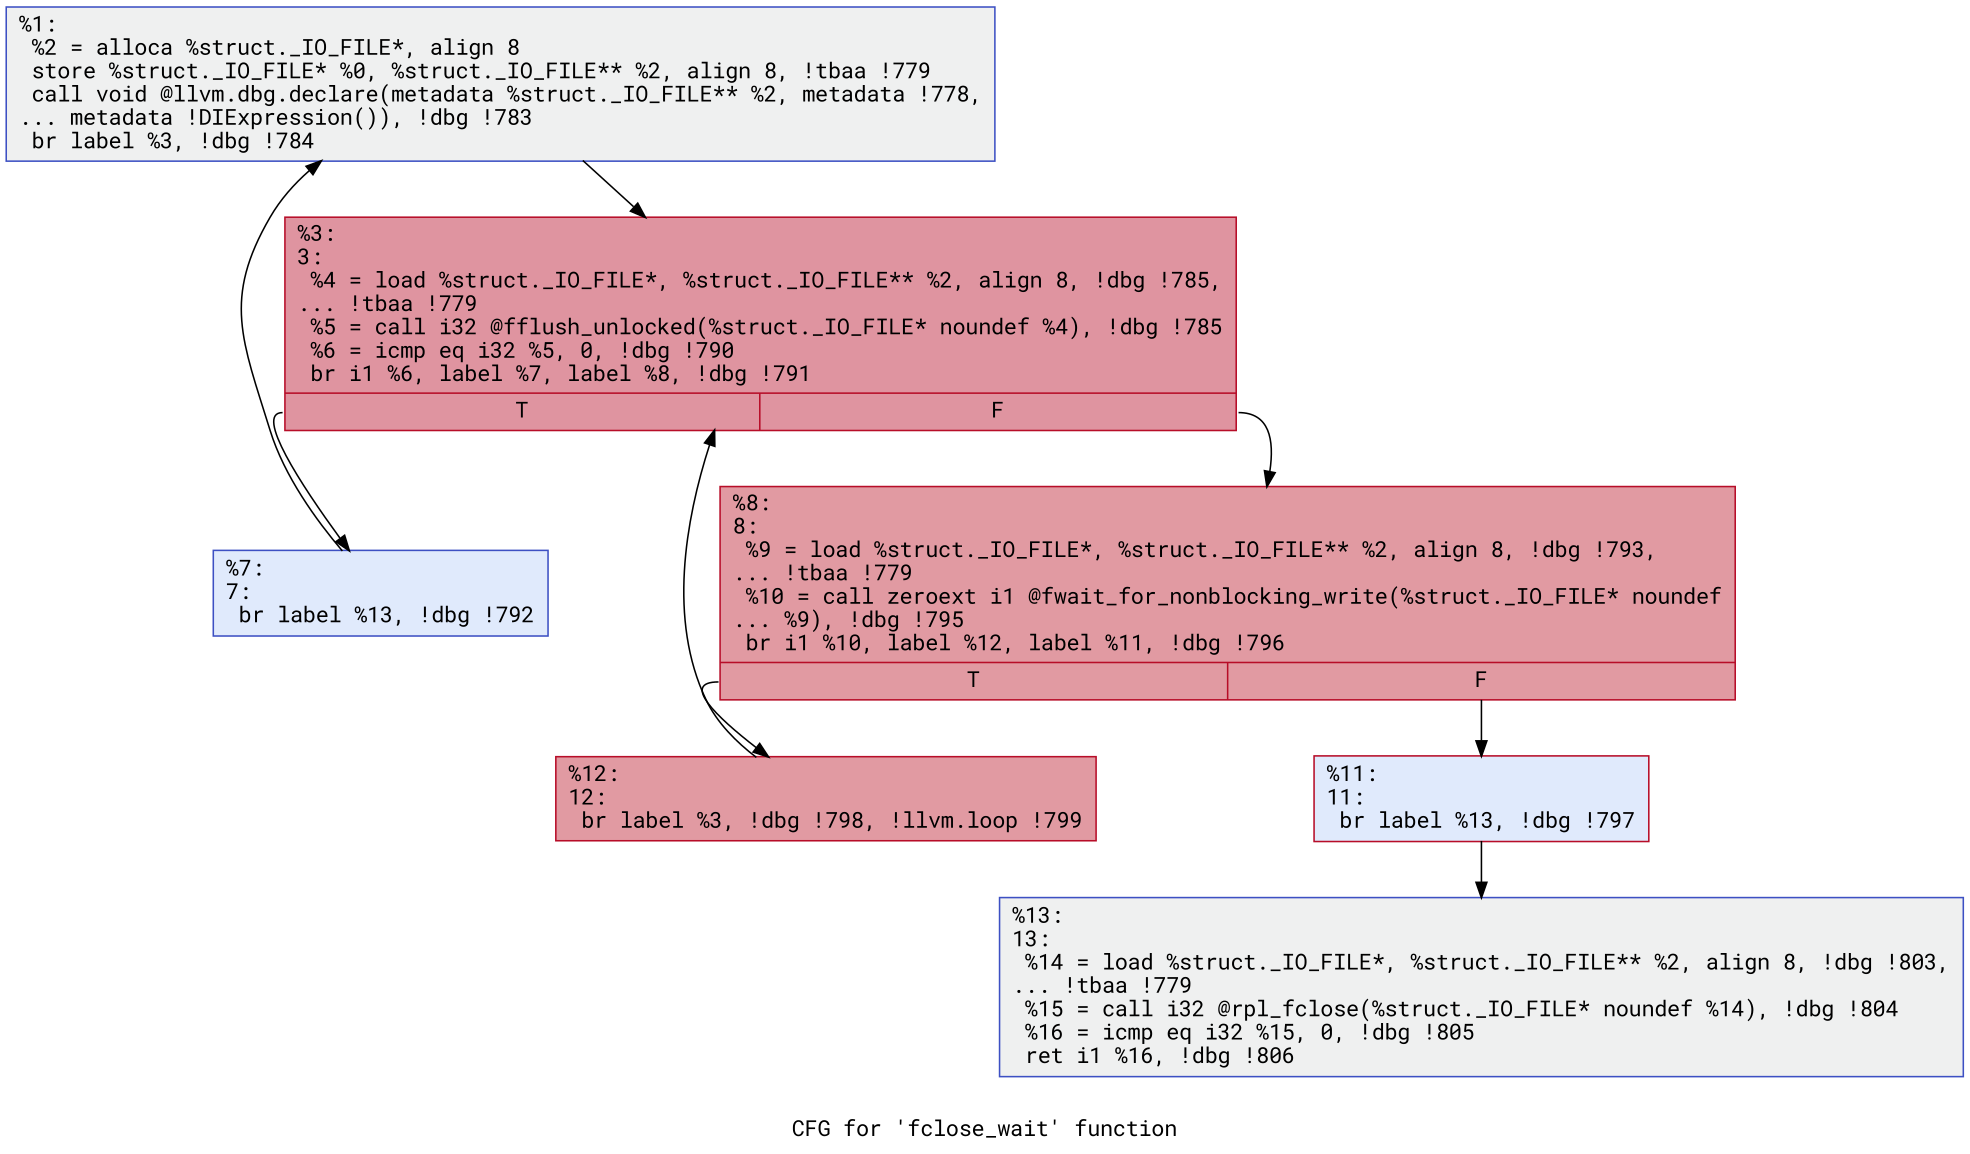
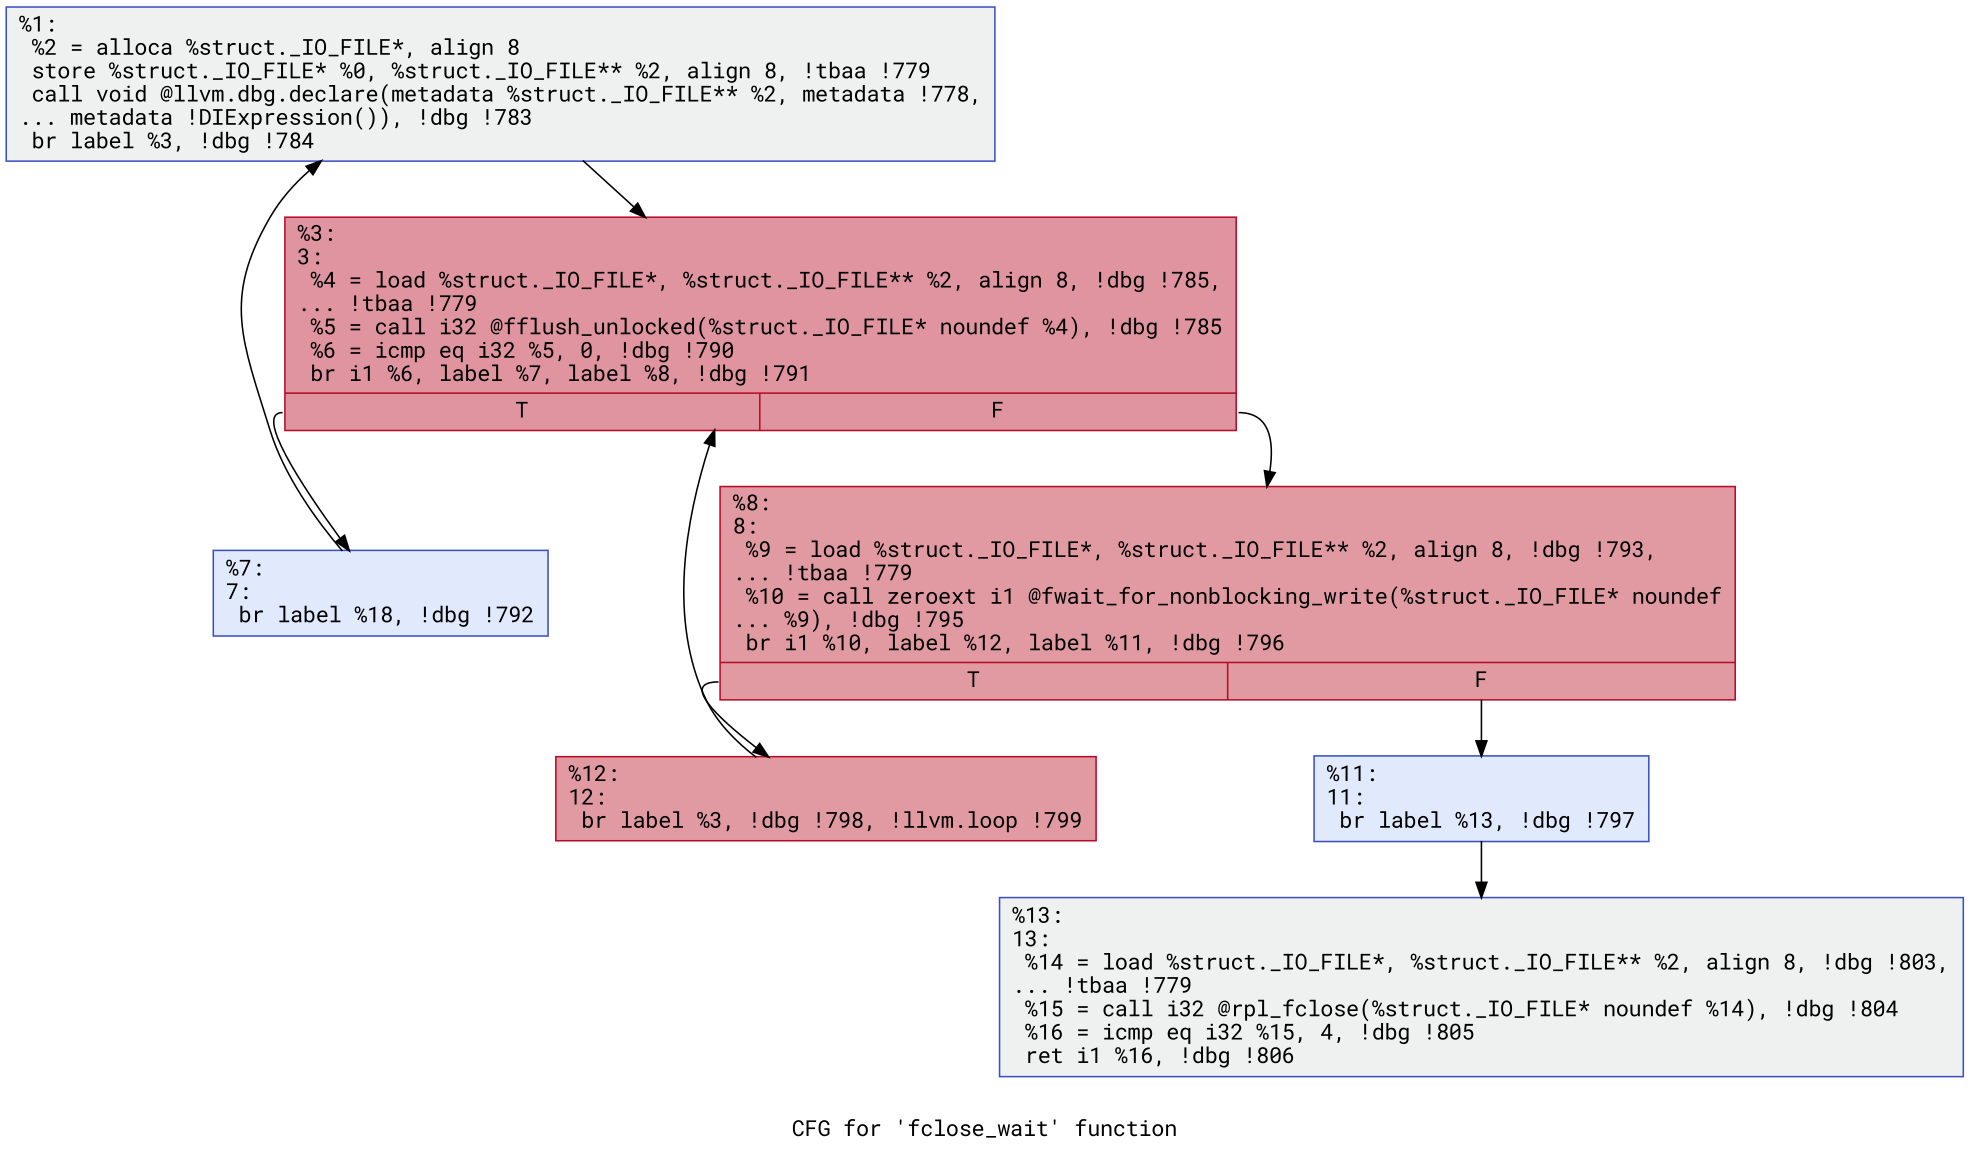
(381, 616) -> (381, 616)
(1481, 799) -> (1481, 799)
(1244, 1033) -> (1244, 1033)
